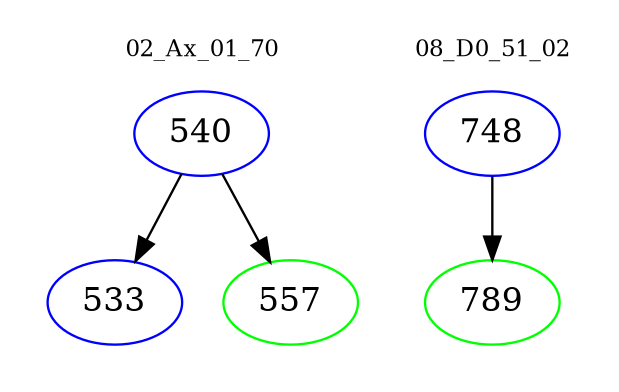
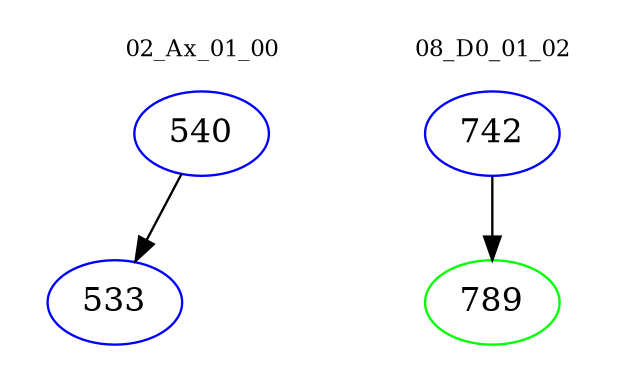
(203, 50) -> (203, 50)
(494, 50) -> (494, 50)
(492, 134) -> (492, 134)
(291, 302) -> none
